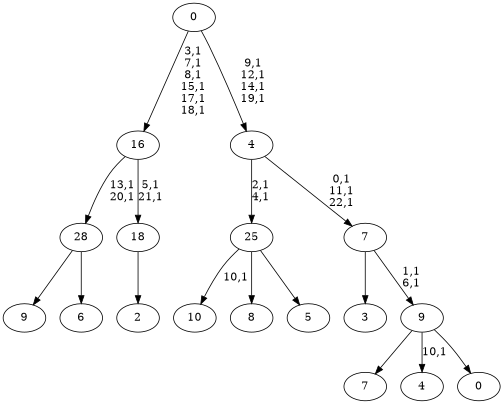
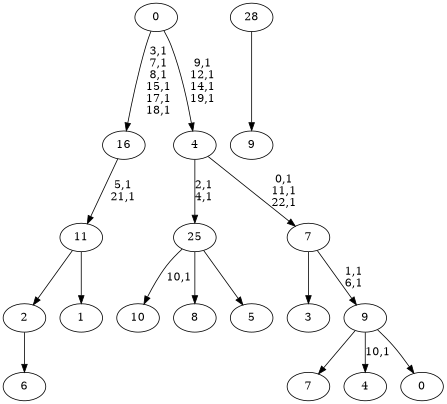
(103, 184) -> none
(138, 237) -> (81, 237)
(81, 274) -> (24, 348)
none -> (81, 318)
